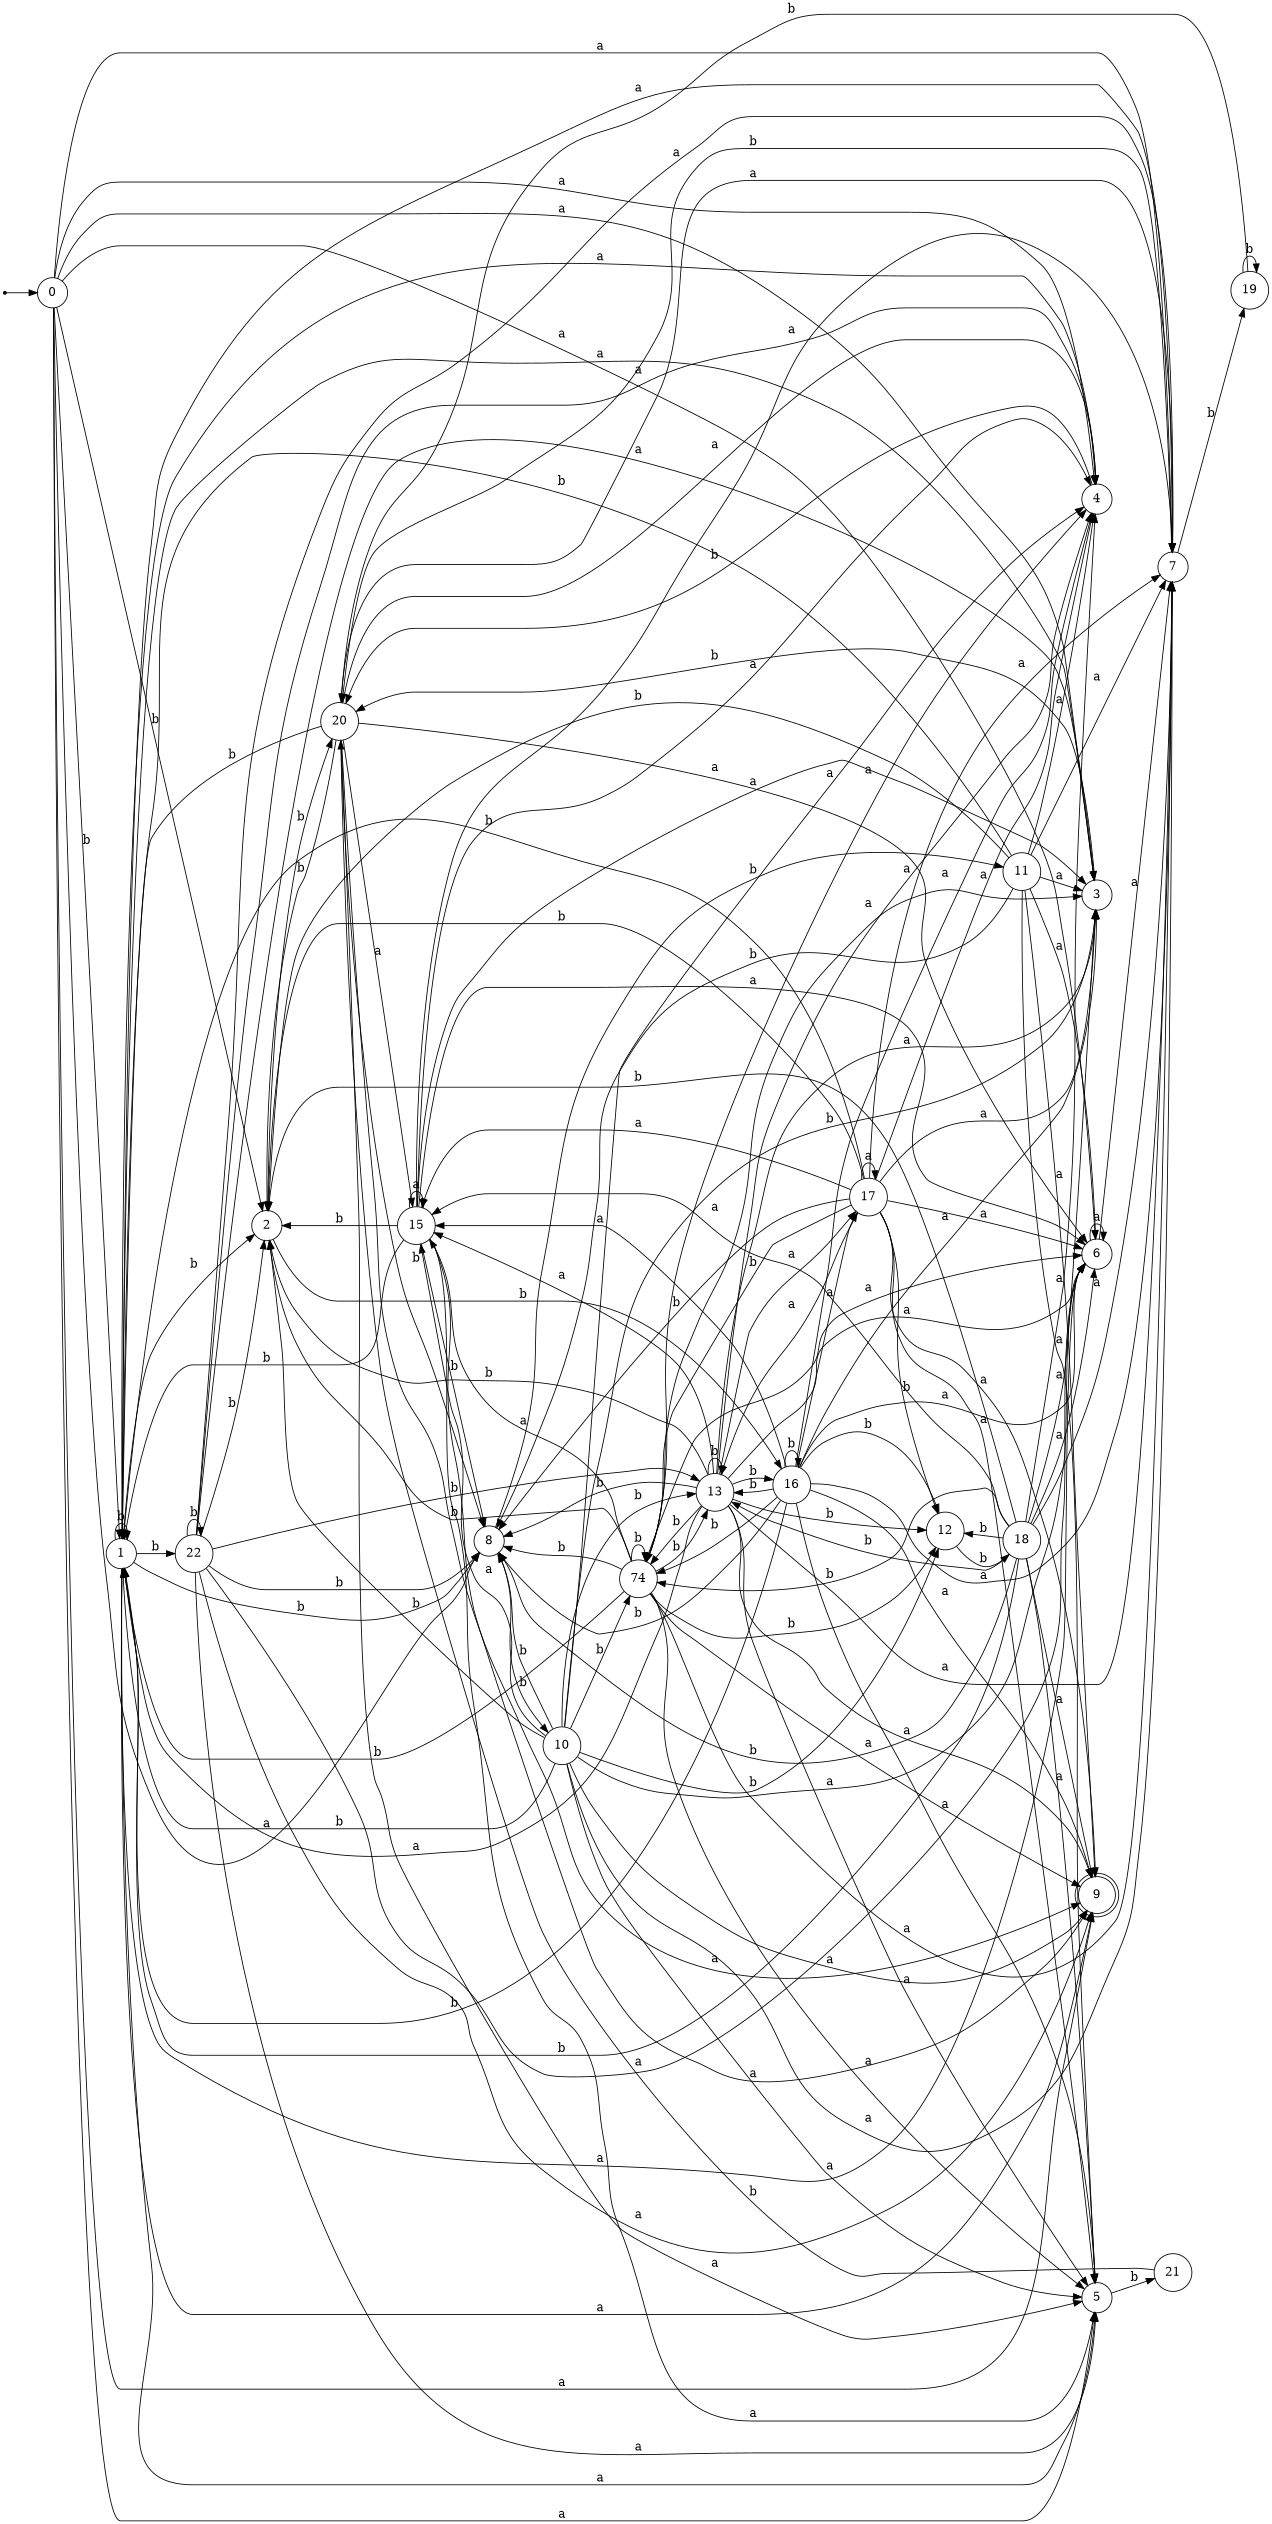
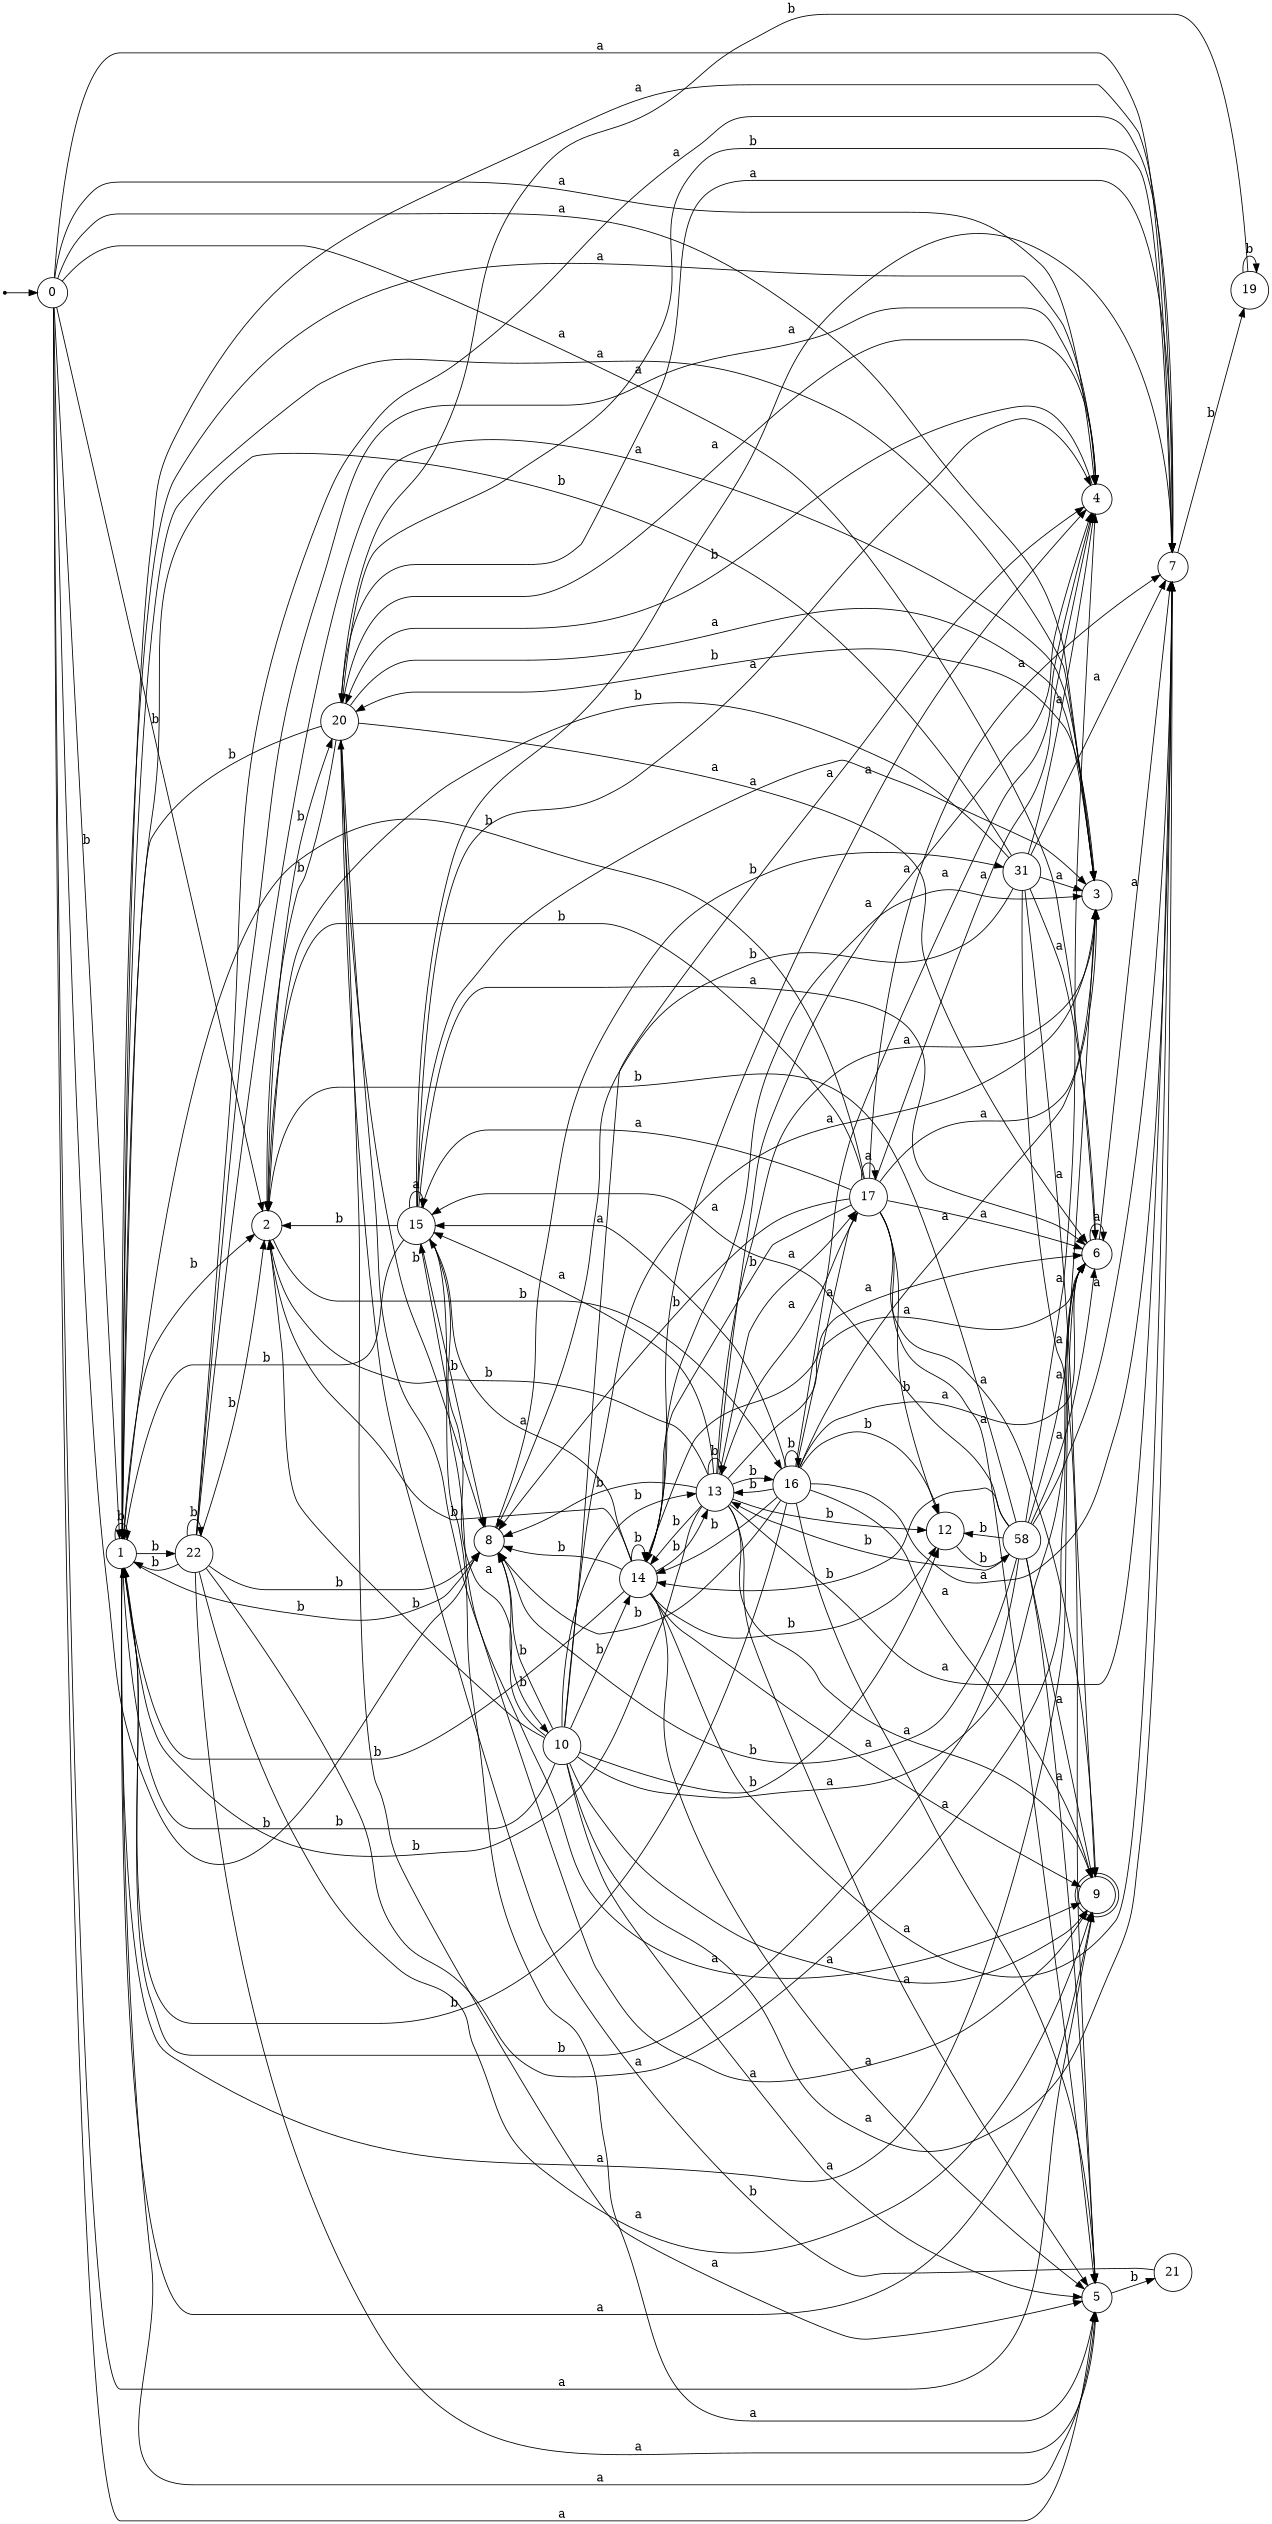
(1022, 872) -> (1022, 872)
(377, 969) -> (797, 616)
(830, 1119) -> (830, 1119)
(439, 1499) -> (160, 1570)
(1022, 1540) -> (1022, 1540)
(638, 1579) -> (638, 1579)
(267, 1824) -> (267, 1824)
(416, 1847) -> (416, 1847)
